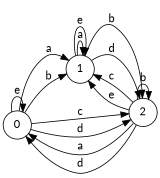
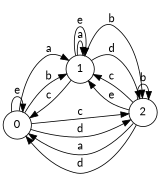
none -> (55, 98)
